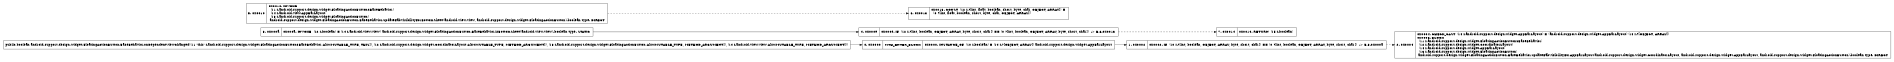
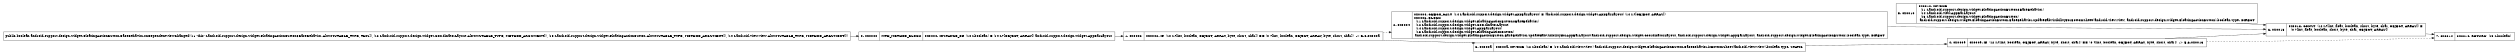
(757, 13) -> (2250, 24)
none -> (2076, 28)
none -> (2429, 34)
none -> (2214, 36)
none -> (1428, 42)
(903, 45) -> (901, 36)
